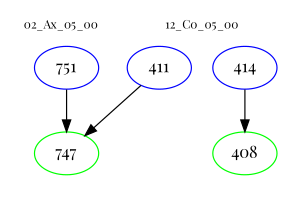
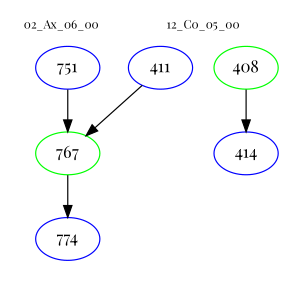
(61, 26) -> (62, 26)
(245, 105) -> (246, 105)
(67, 153) -> (68, 153)
none -> (68, 239)
